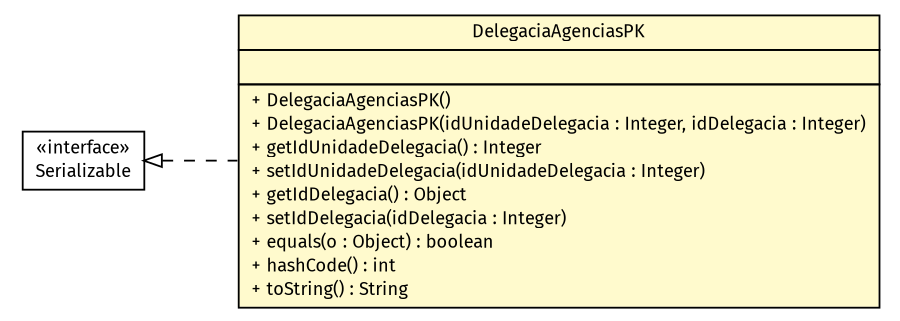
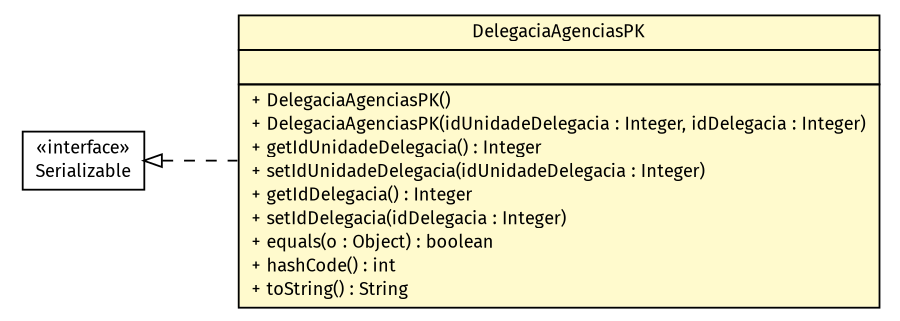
(359, 195) -> (362, 195)
